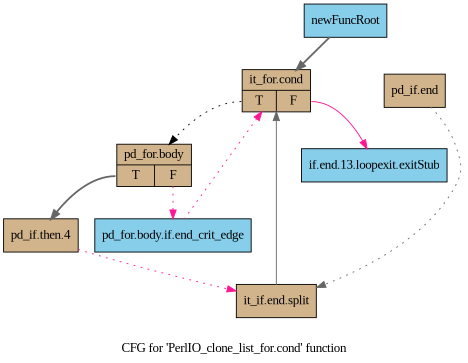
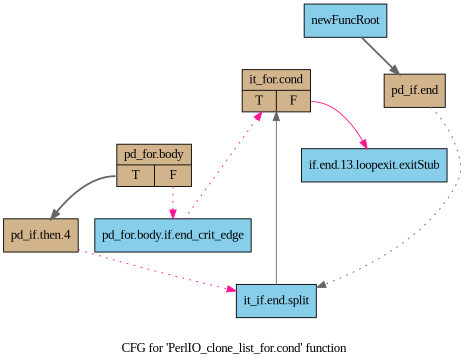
(316, 50) -> (377, 53)
(205, 113) -> none
(276, 301) -> (276, 301)
